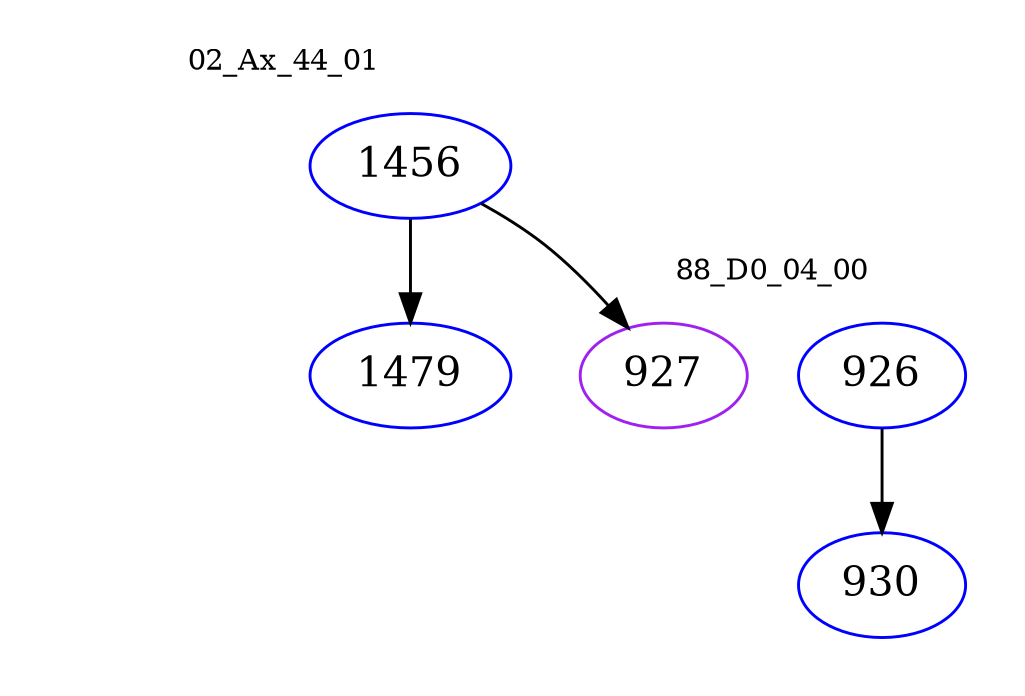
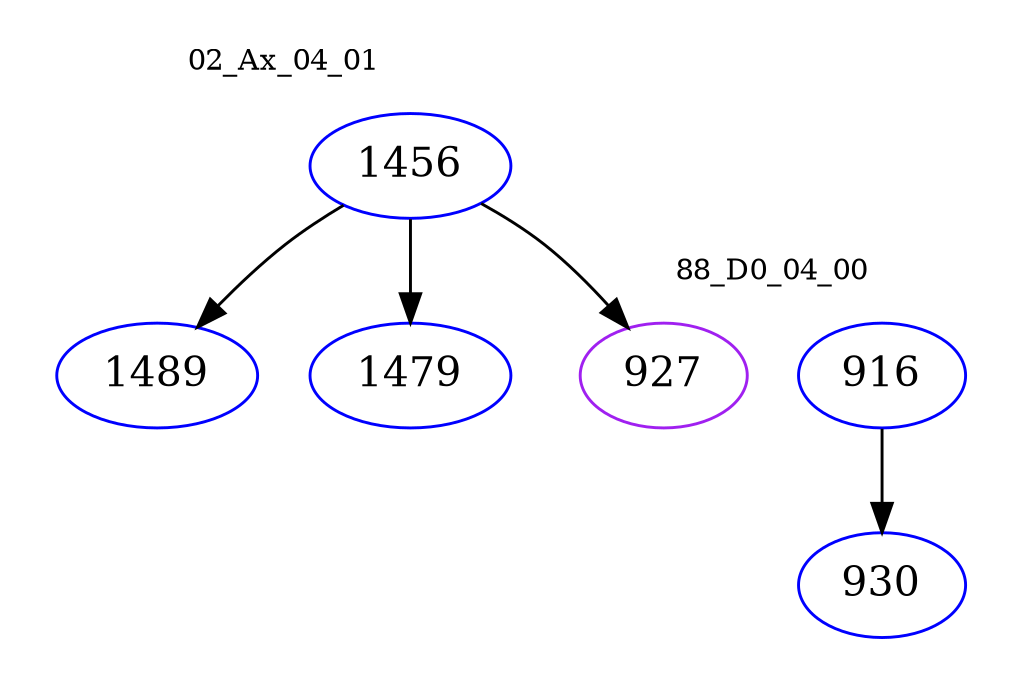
(284, 63) -> (284, 63)
none -> (157, 376)
(882, 376) -> (882, 376)
